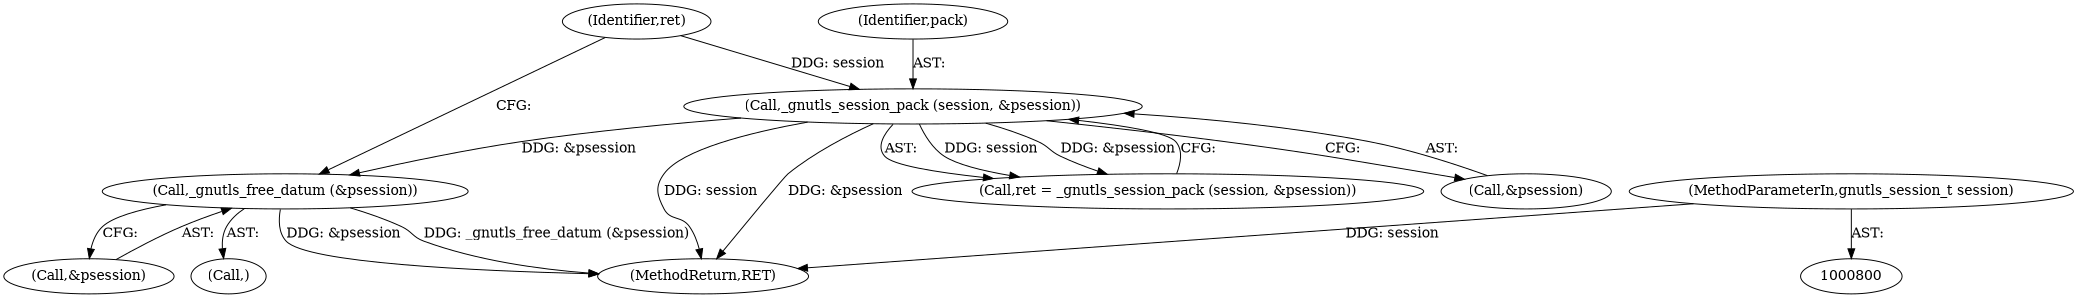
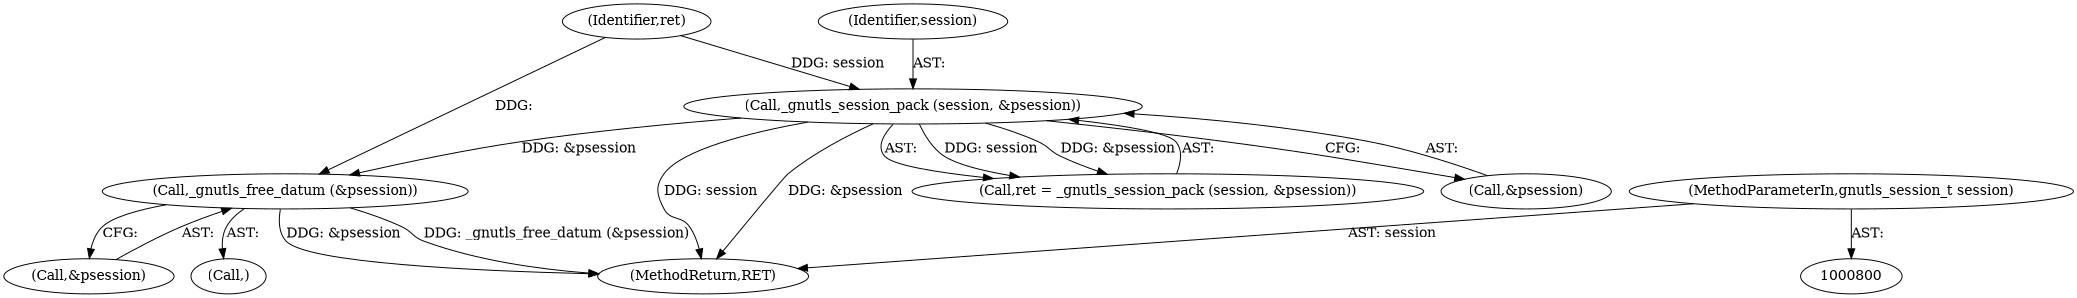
(913, 21) -> (913, 21)
(516, 106) -> (516, 106)
(1201, 149) -> (1201, 149)
(1392, 234) -> (1392, 234)
